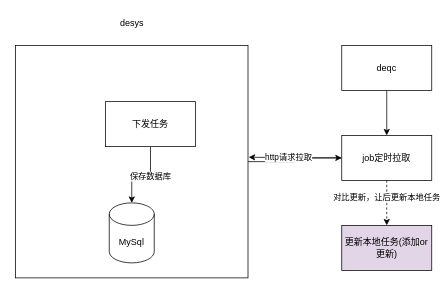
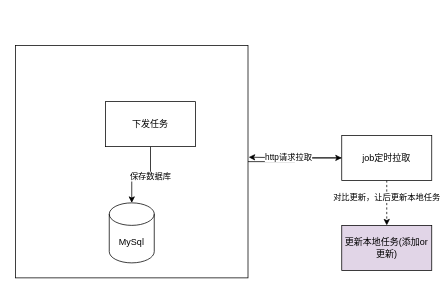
(132, 23) -> none
(387, 68) -> none
(387, 110) -> none
